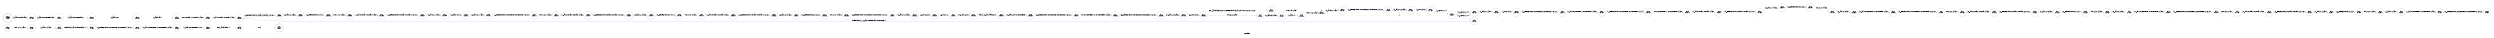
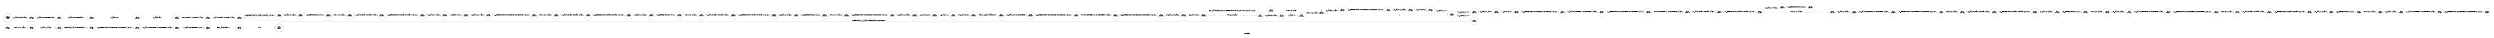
(1821, 10) -> (1796, 12)
